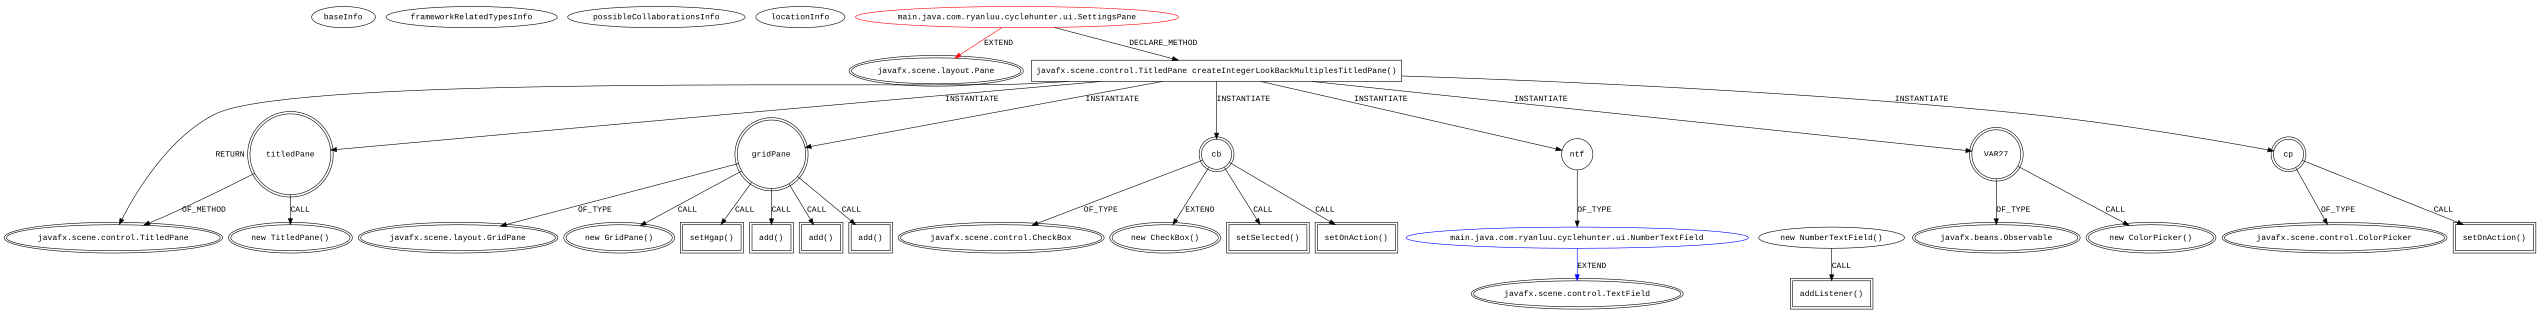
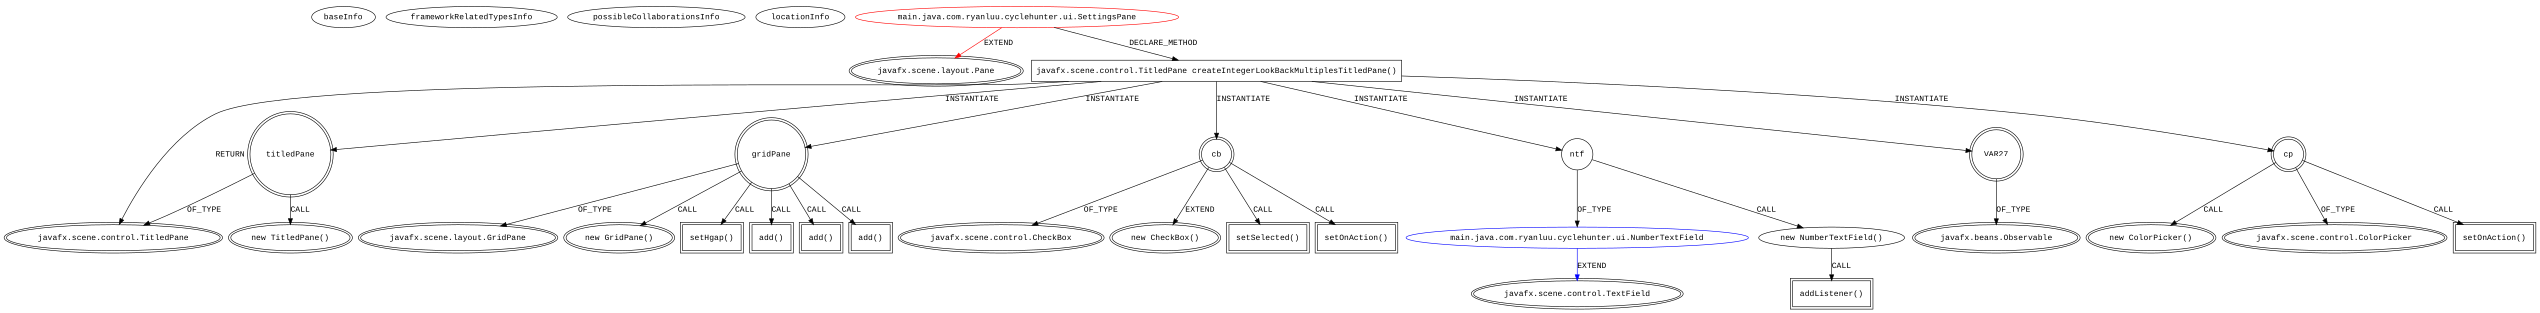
none -> (1695, 193)
(2071, 195) -> (2226, 192)
(204, 210) -> (204, 210)
